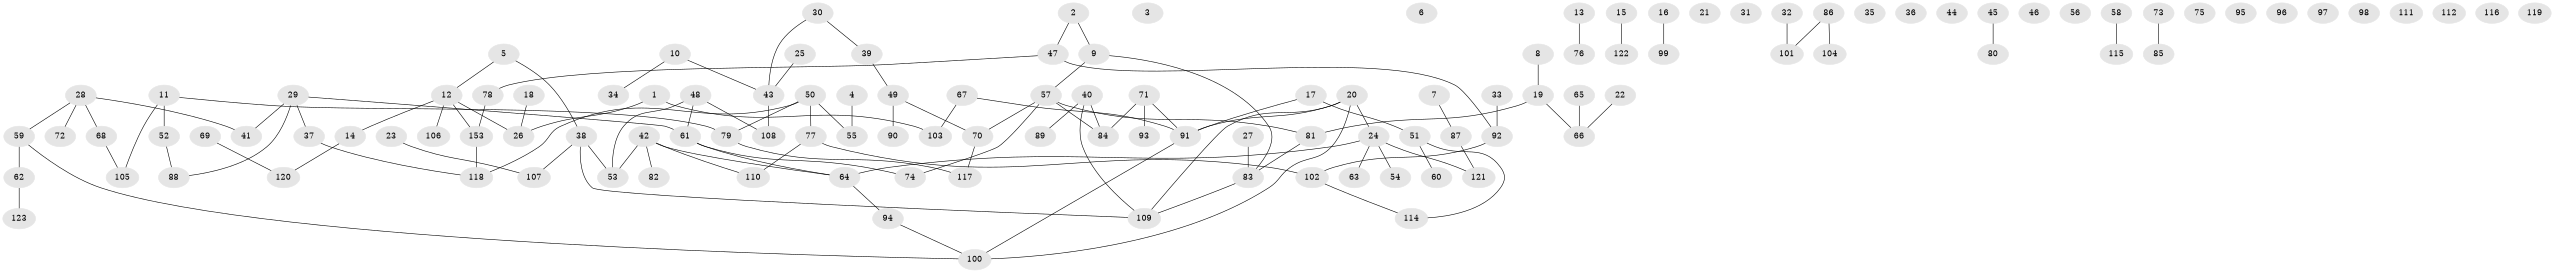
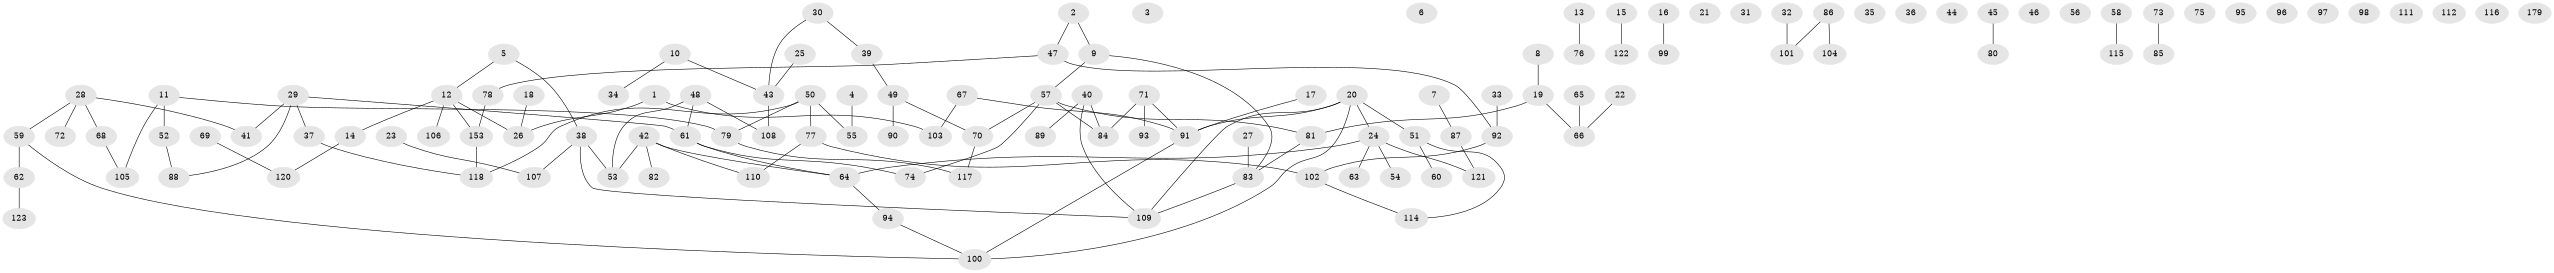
(2535, 13) -> (2535, 13)
(1357, 114) -> (1384, 116)
